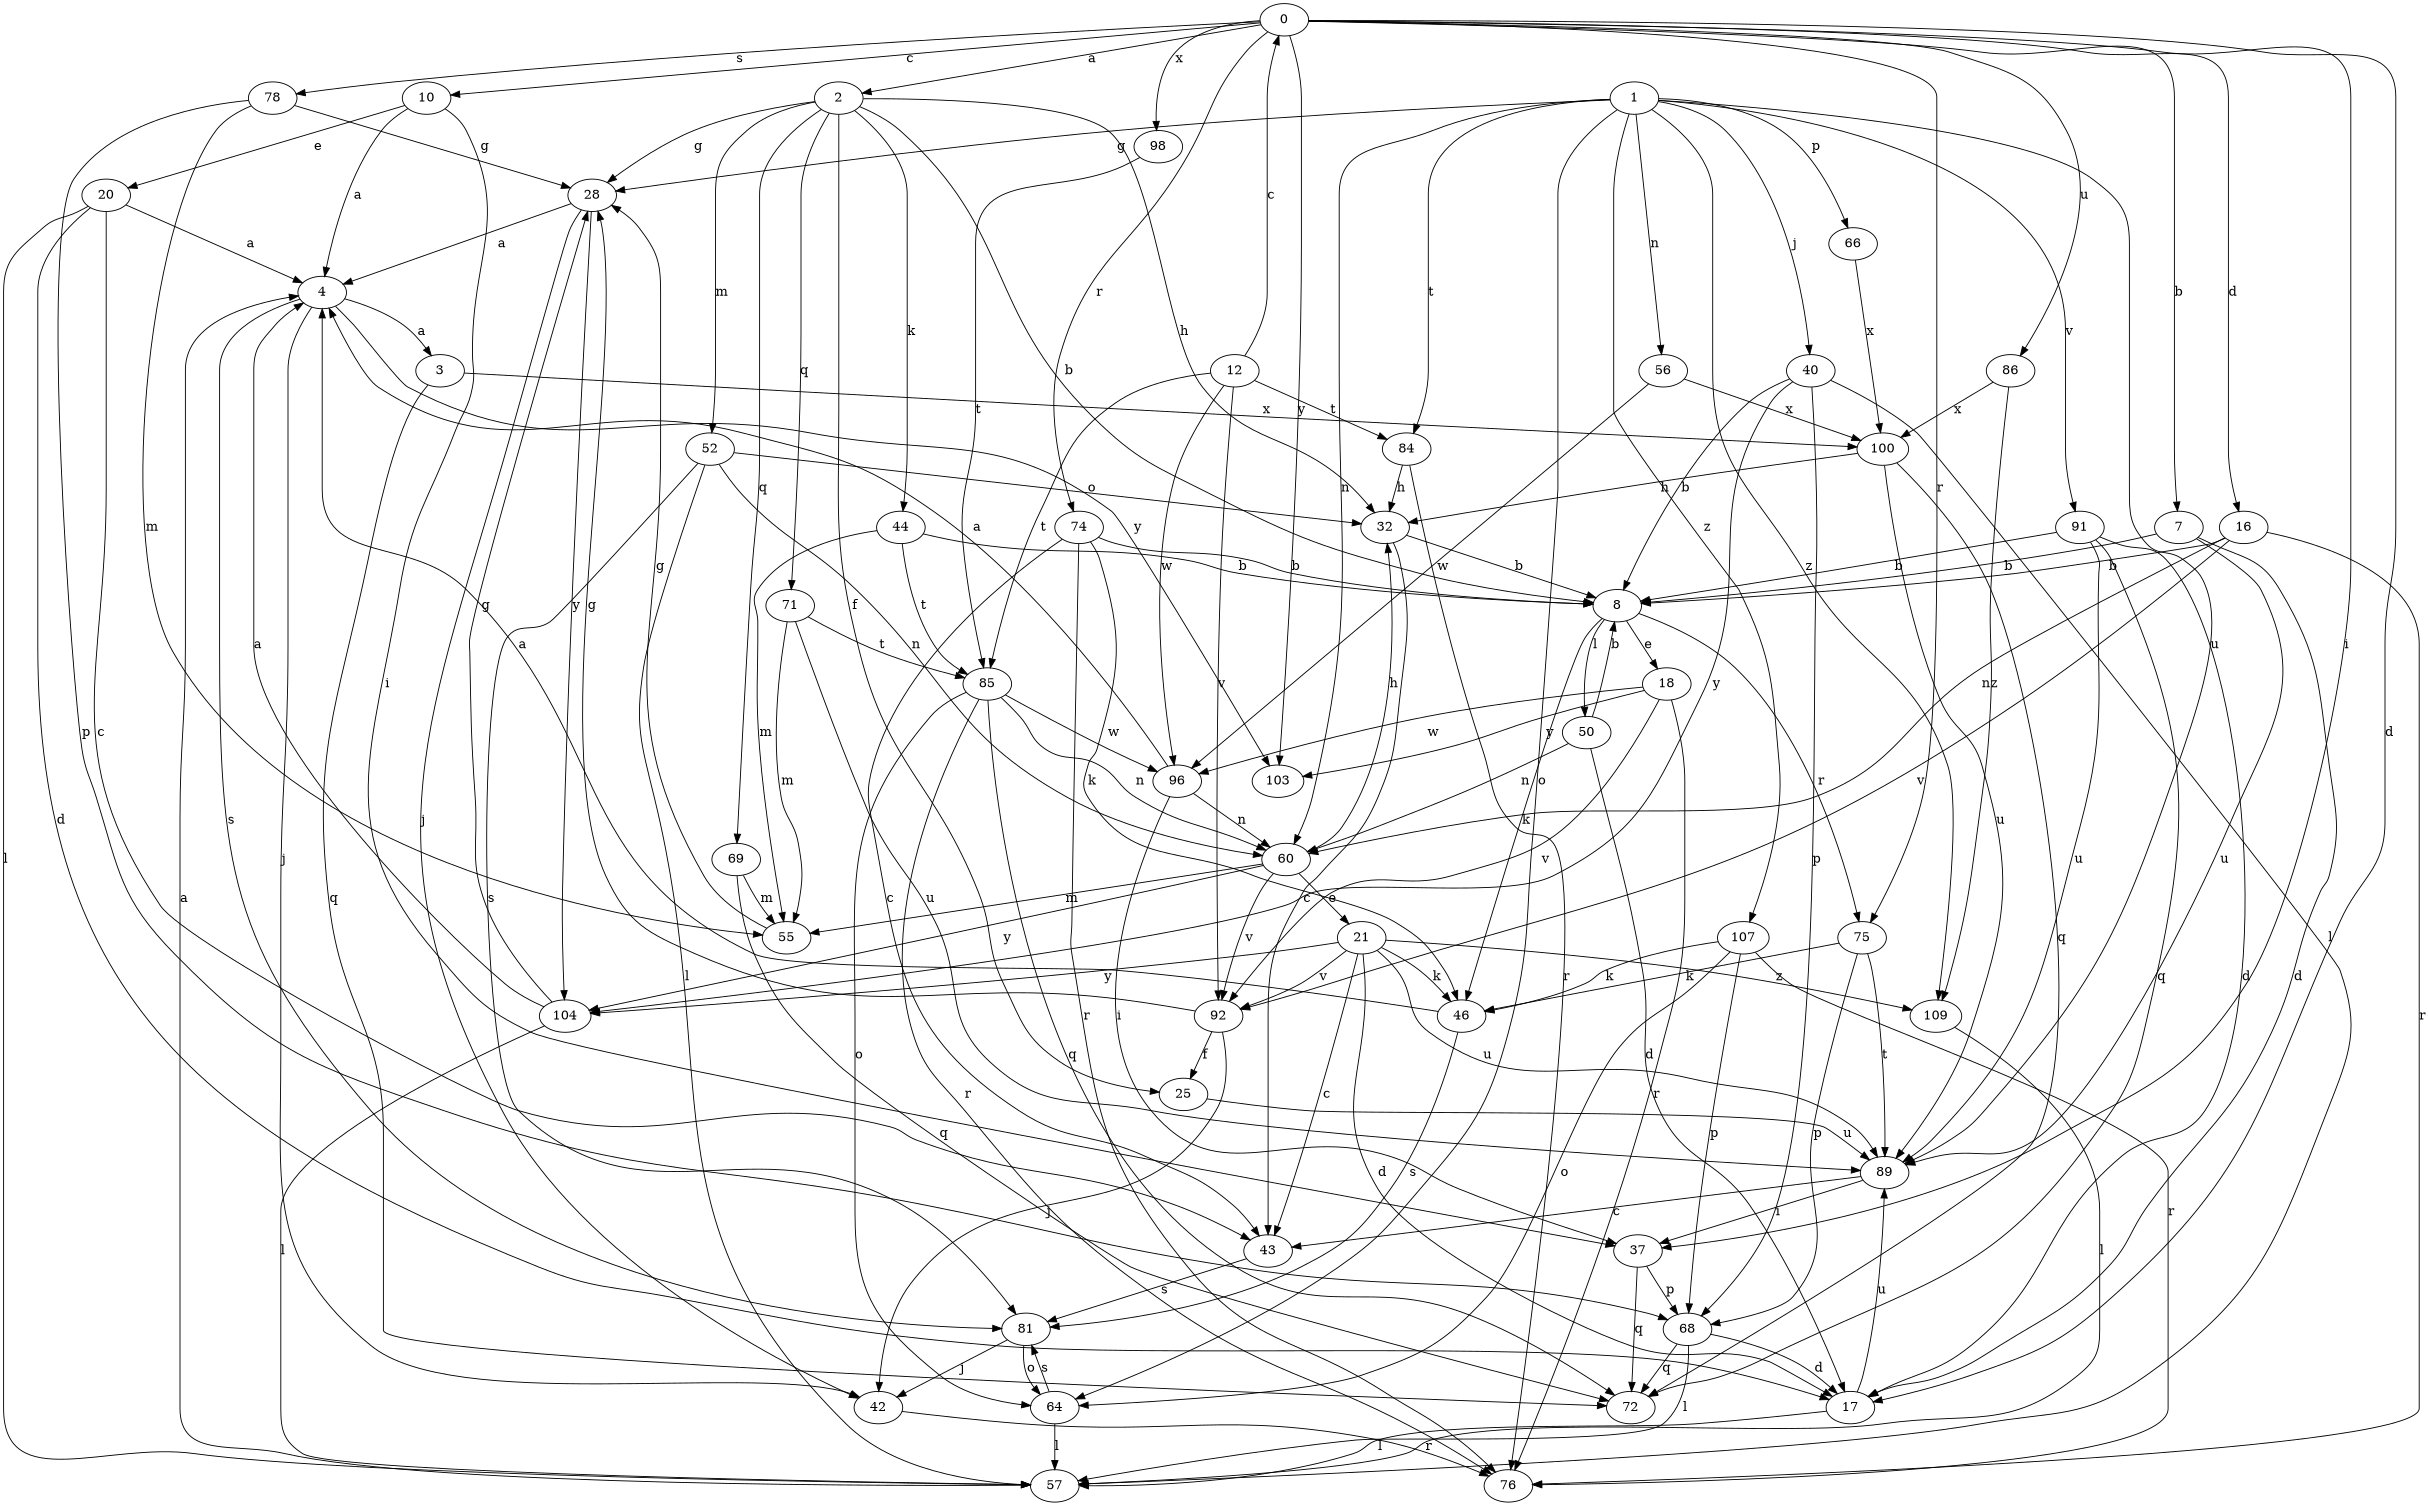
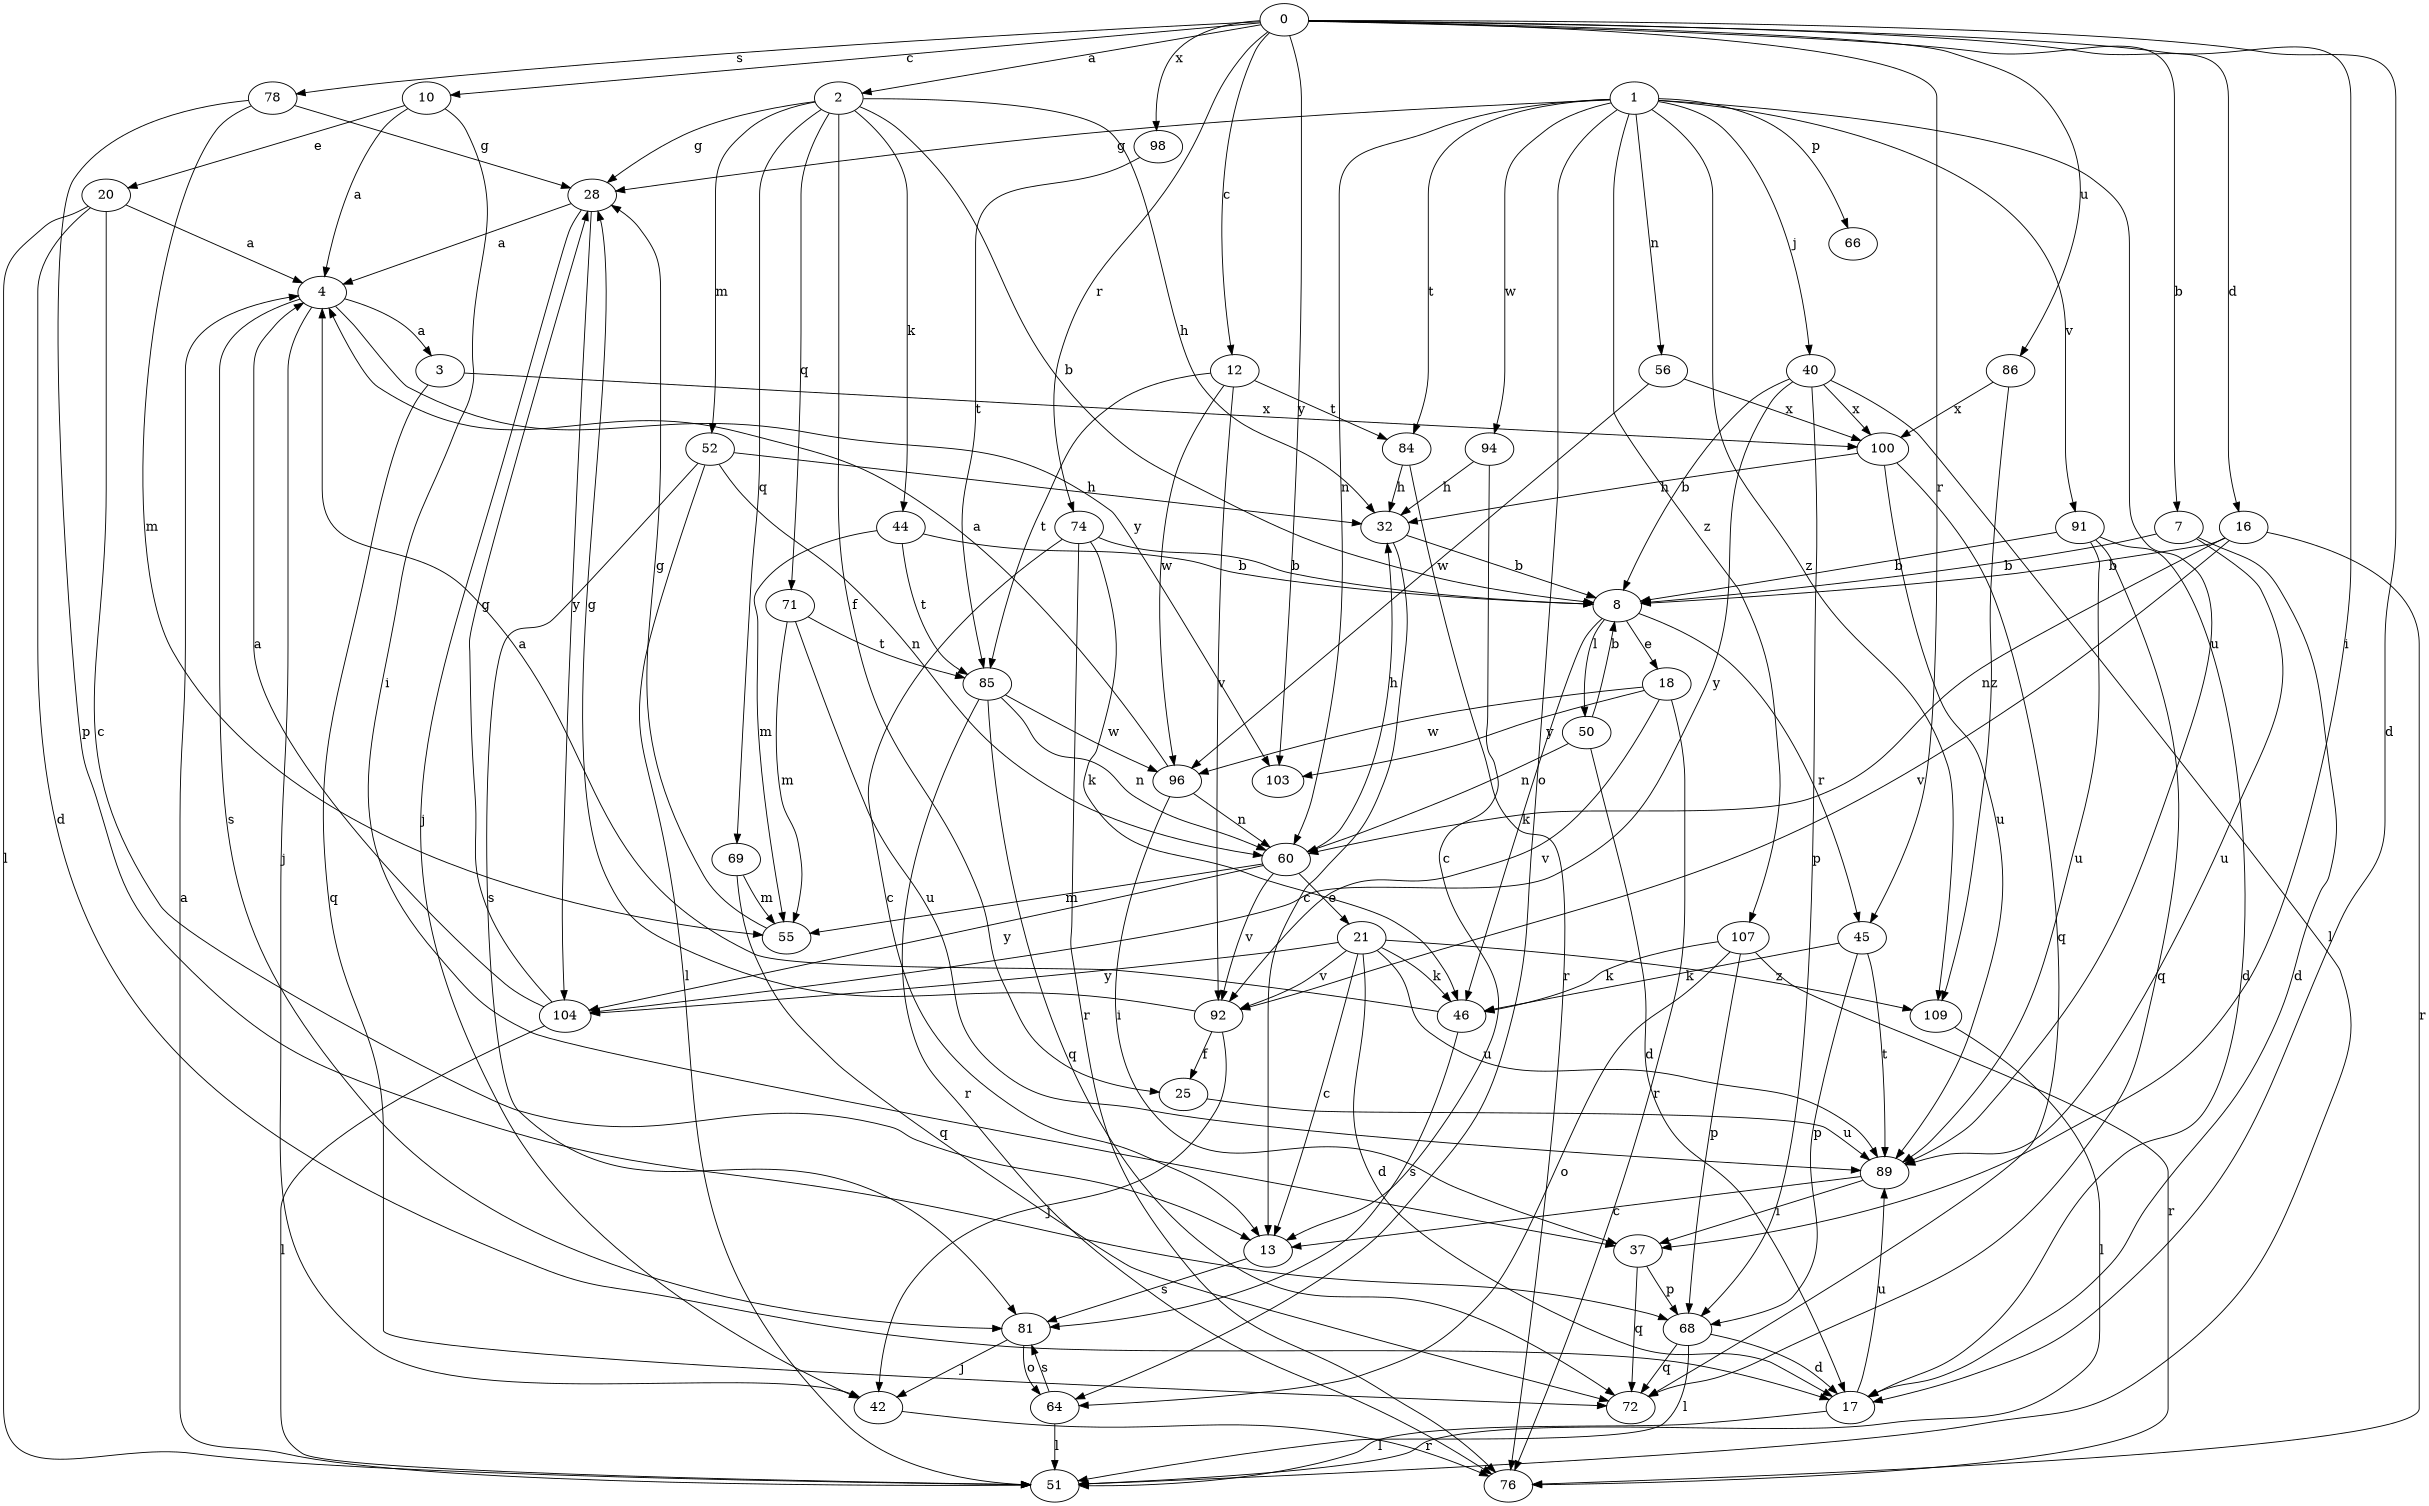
(1267, 202) -> (1224, 185)
(1867, 342) -> (1844, 406)
none -> (1489, 449)
(1092, 488) -> (1092, 488)
(1862, 938) -> (1862, 938)
(855, 1052) -> none
(1268, 1251) -> (1268, 1251)
(1055, 1486) -> (1055, 1486)
